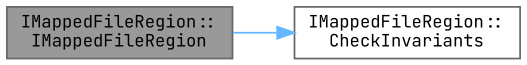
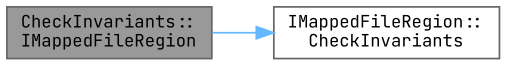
(120, 33) -> (109, 33)
